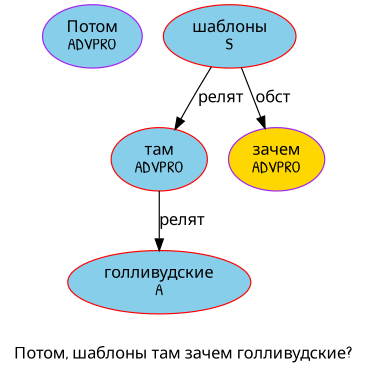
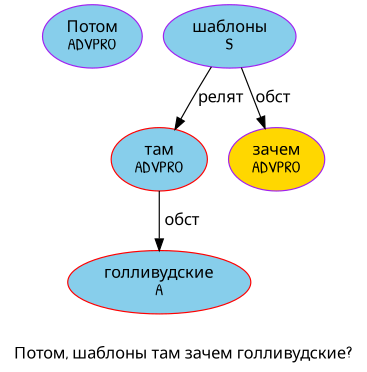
(230, 36) -> (230, 36)
(183, 221) -> (183, 221)
